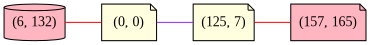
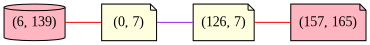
(35, 22) -> (35, 22)
(129, 22) -> (129, 22)
(224, 22) -> (224, 22)
